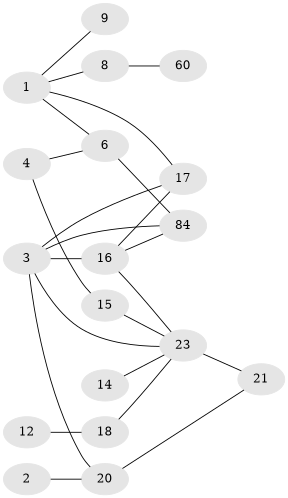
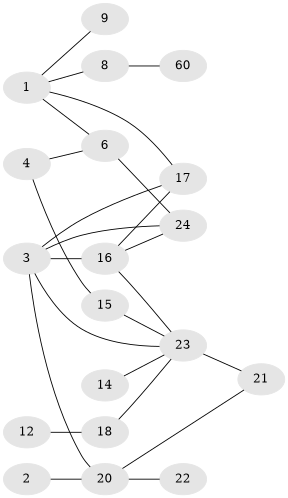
(183, 226) -> (183, 226)
none -> (183, 479)
